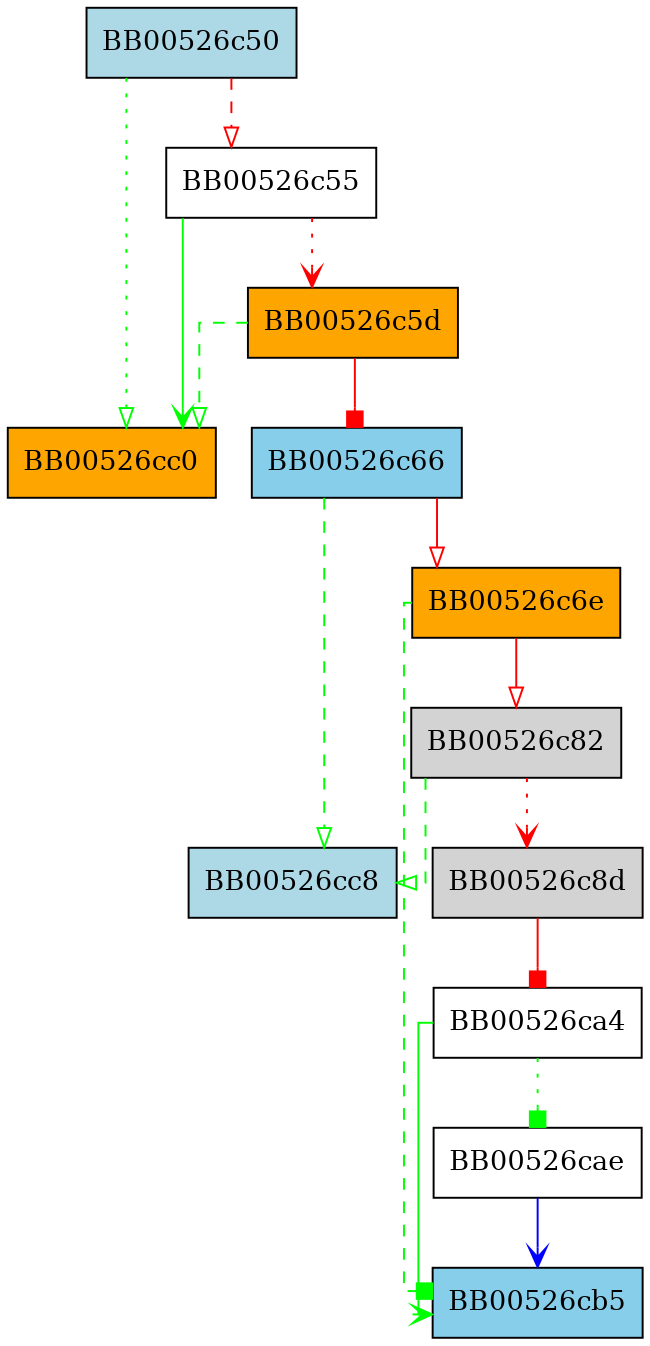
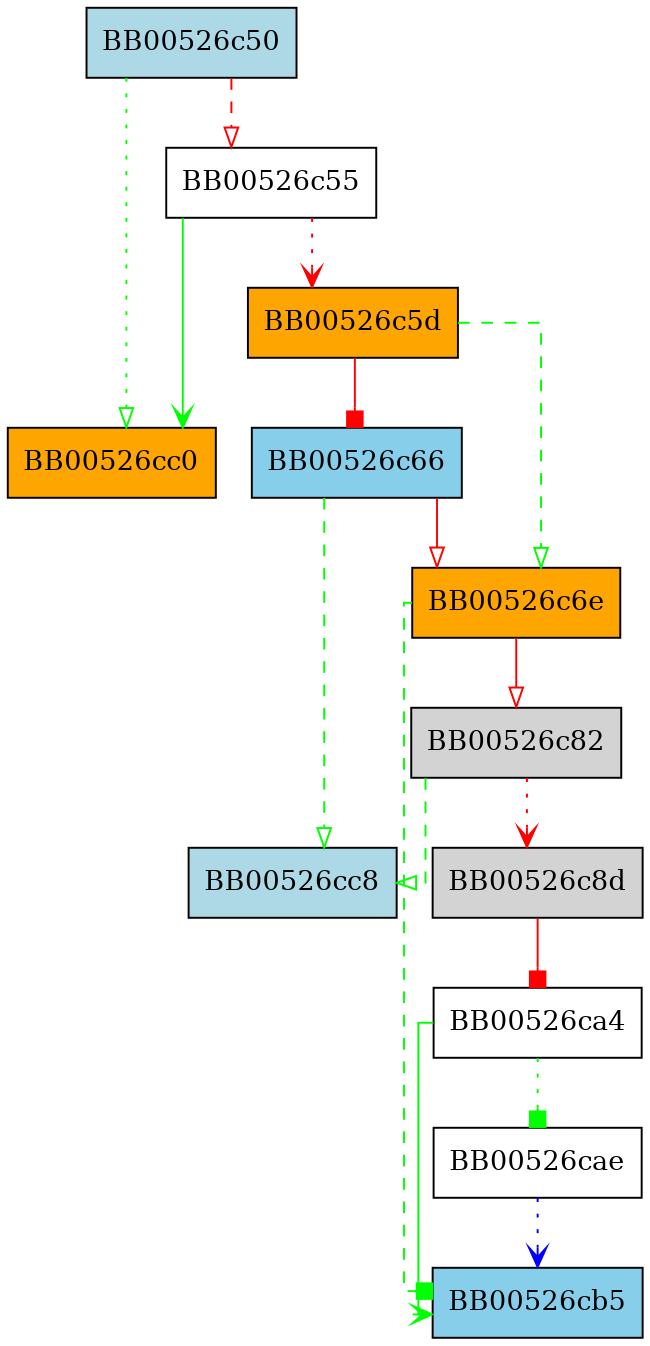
(199, 341) -> (541, 394)
(538, 1223) -> (538, 1223)
